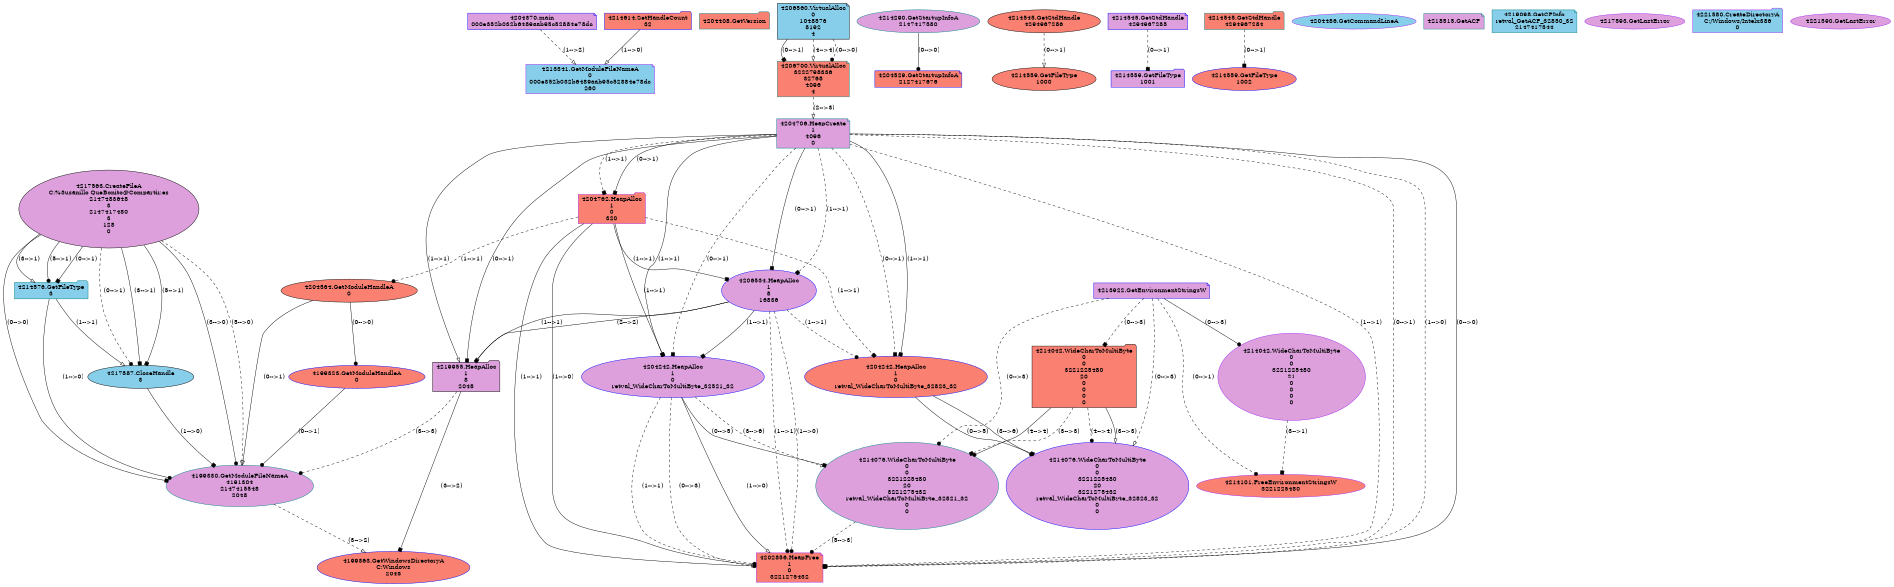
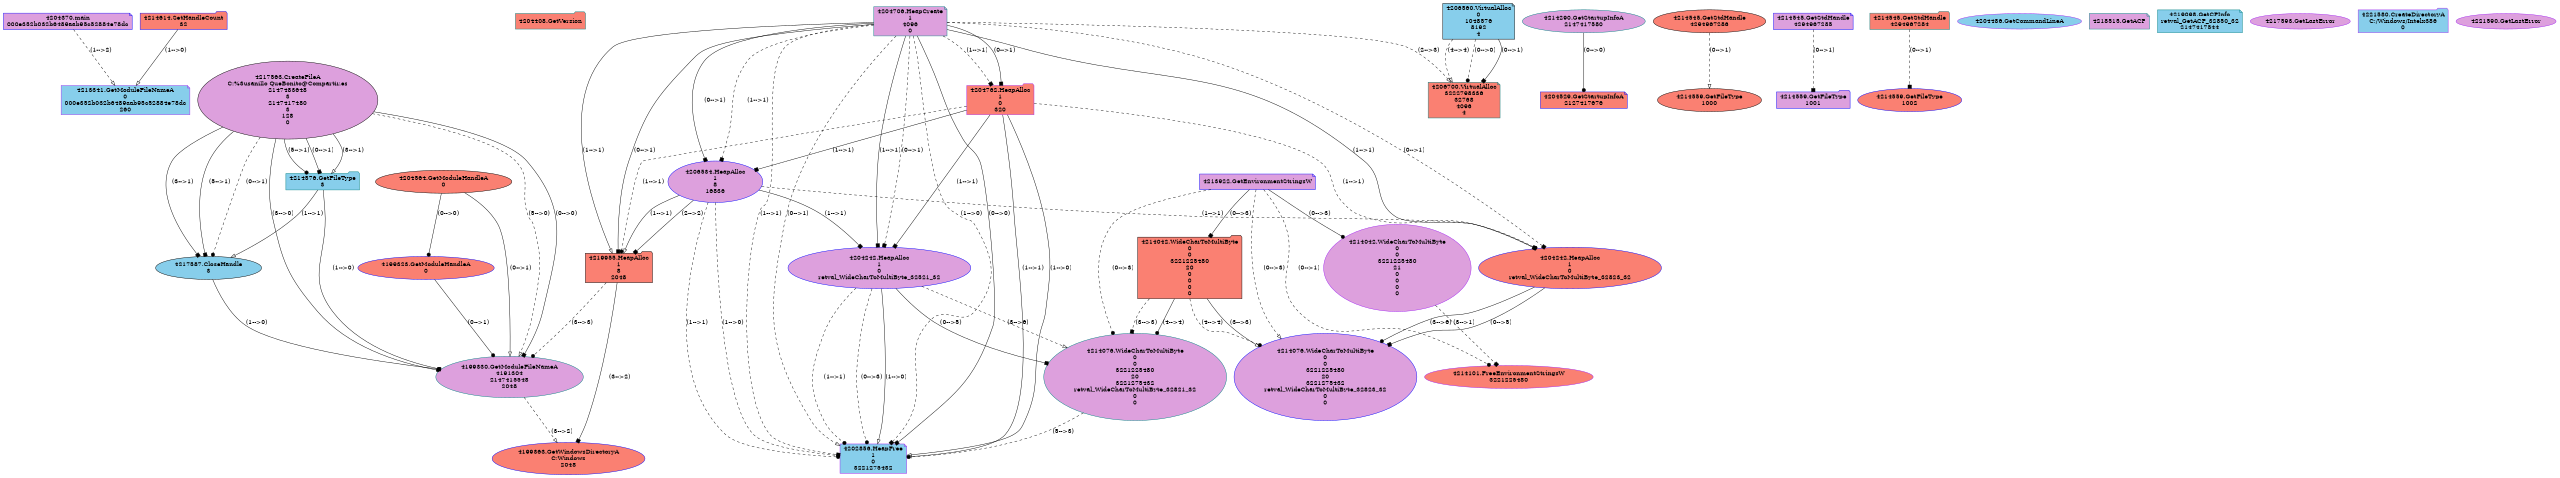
(813, 106) -> (1204, 29)
(485, 245) -> (760, 141)
(1124, 319) -> (1230, 210)
(466, 377) -> (619, 268)
(790, 568) -> (873, 459)
